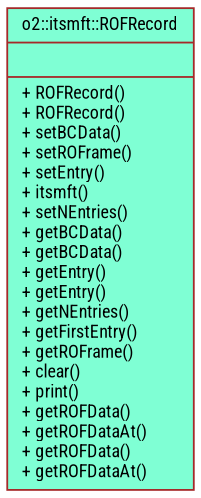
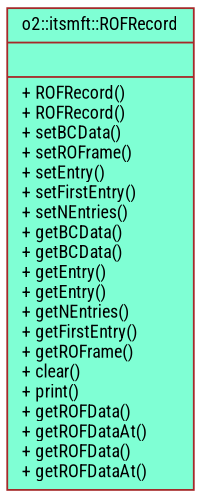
(55, 193) -> (80, 193)
